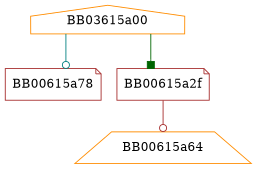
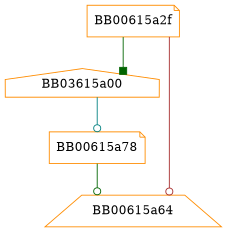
(151, 47) -> (123, 51)
(53, 84) -> (97, 148)
(163, 84) -> (133, 21)
none -> (97, 176)
